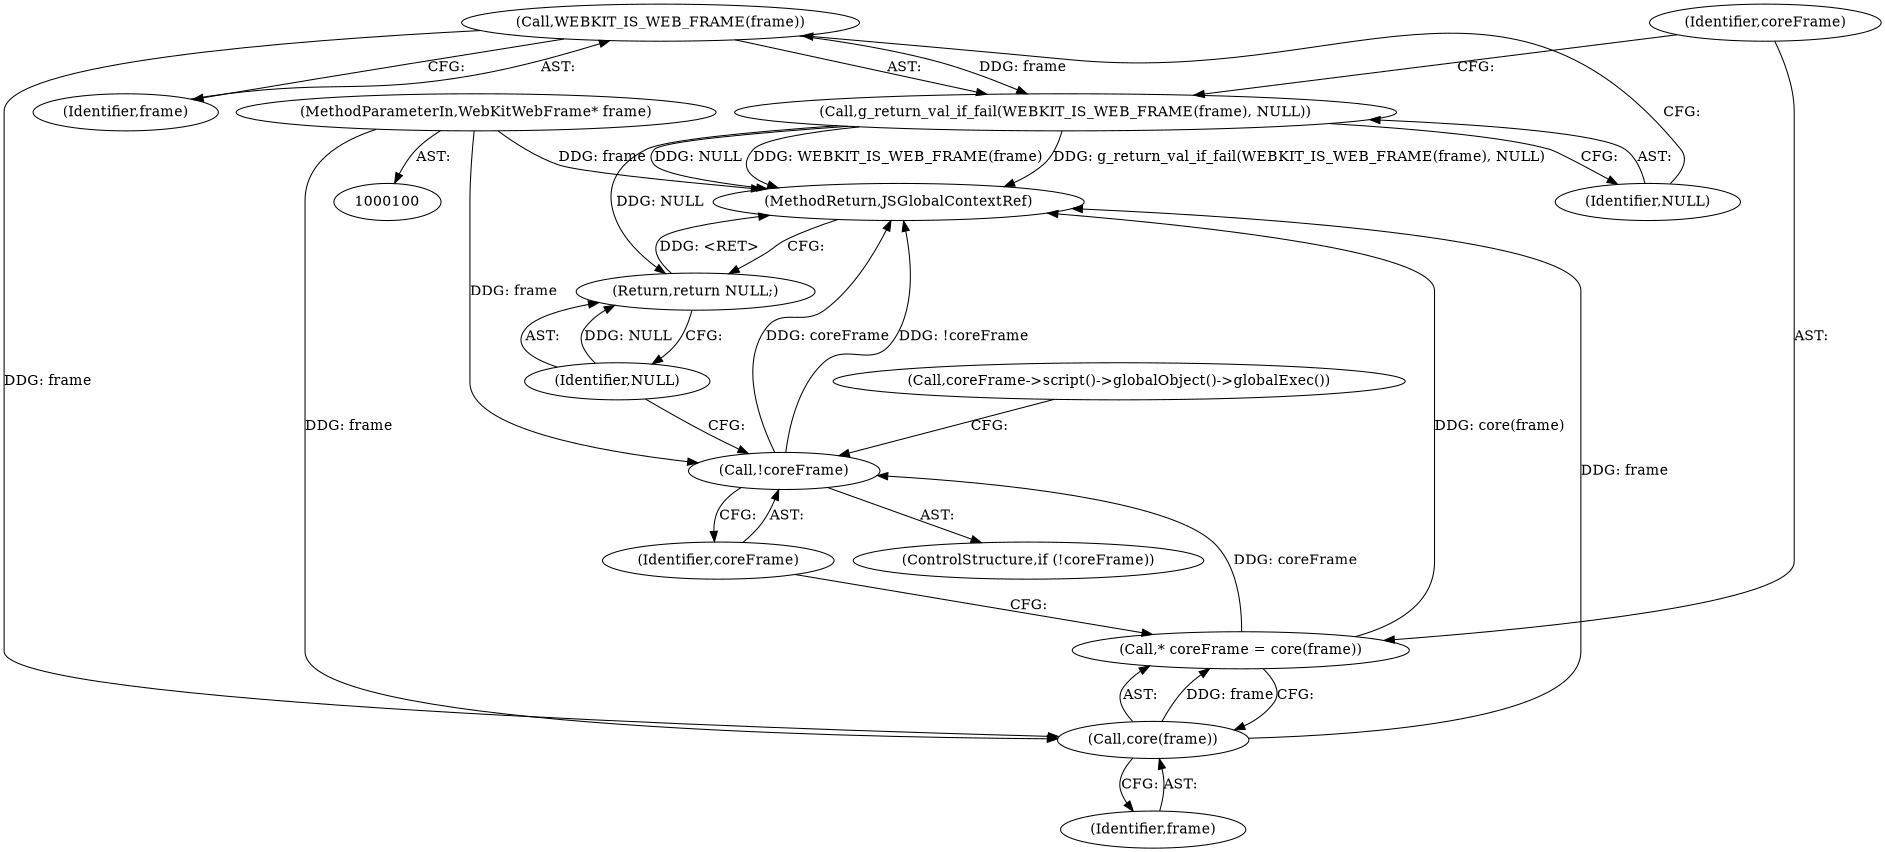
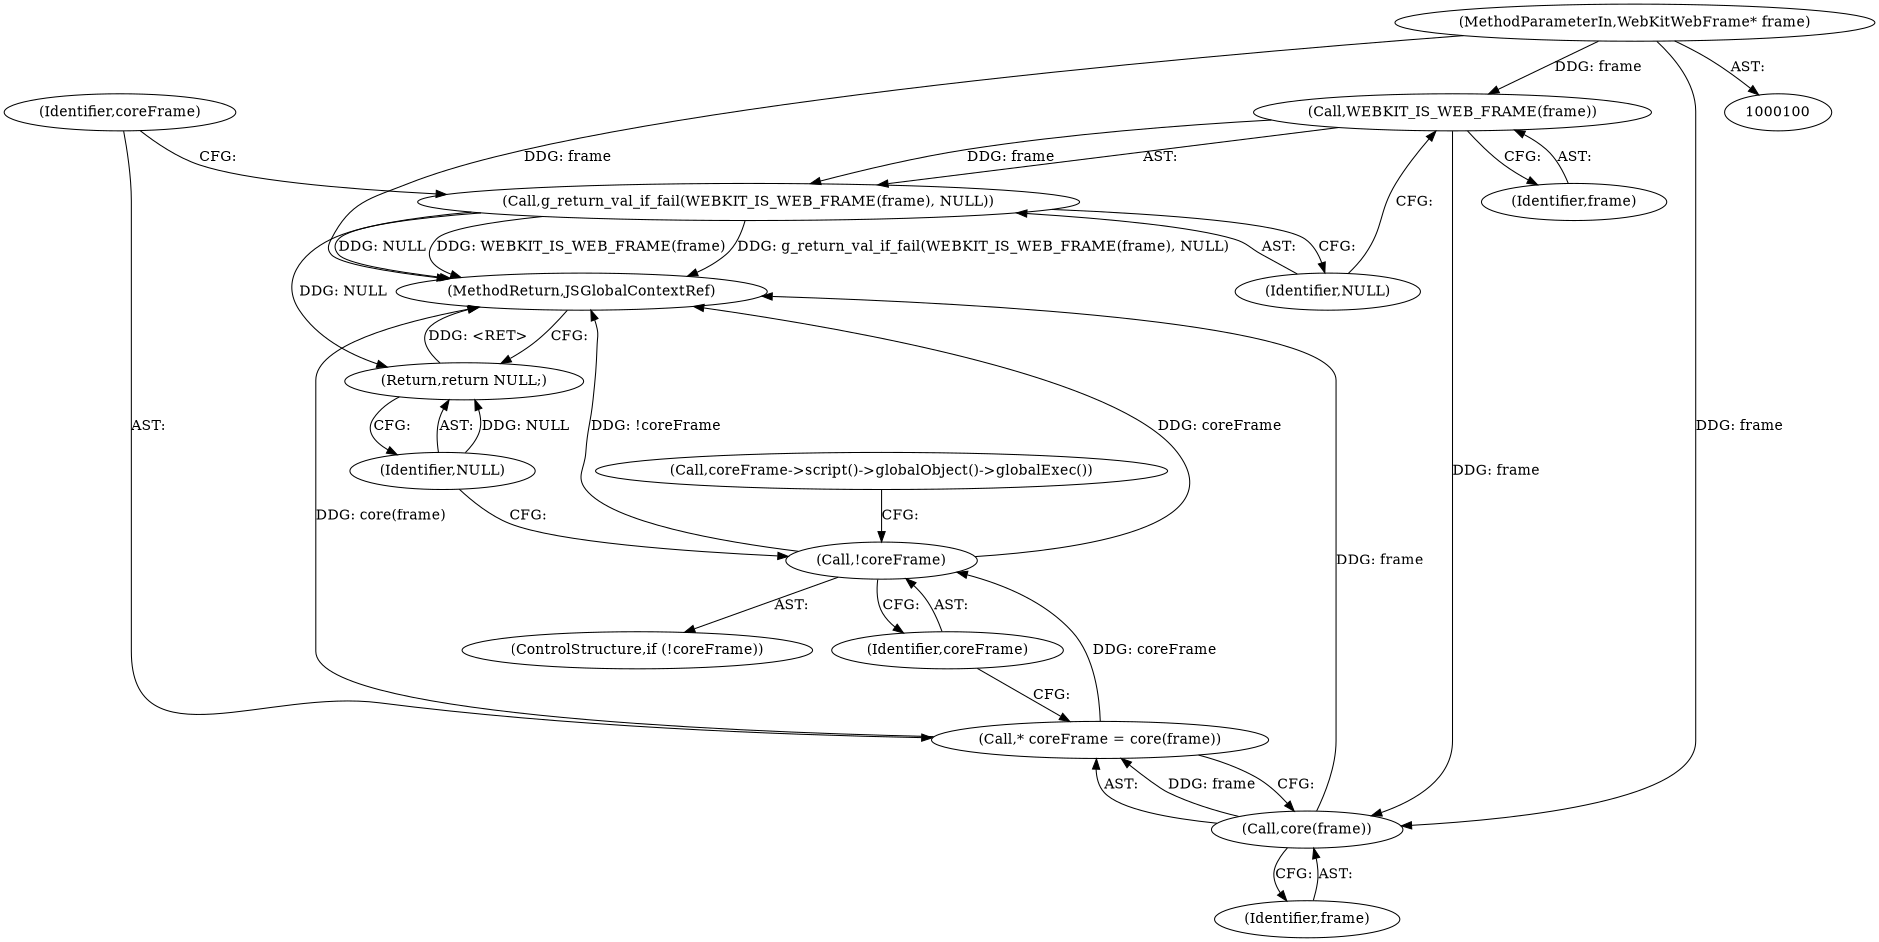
(470, 378) -> (1548, 65)
